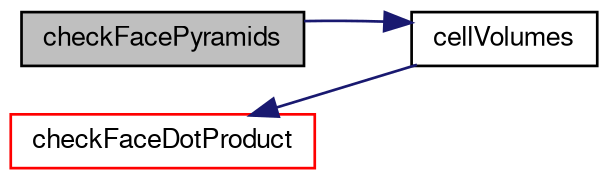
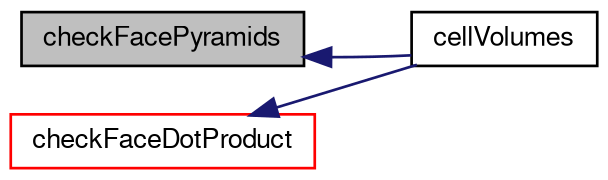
(344, 21) -> (371, 57)
